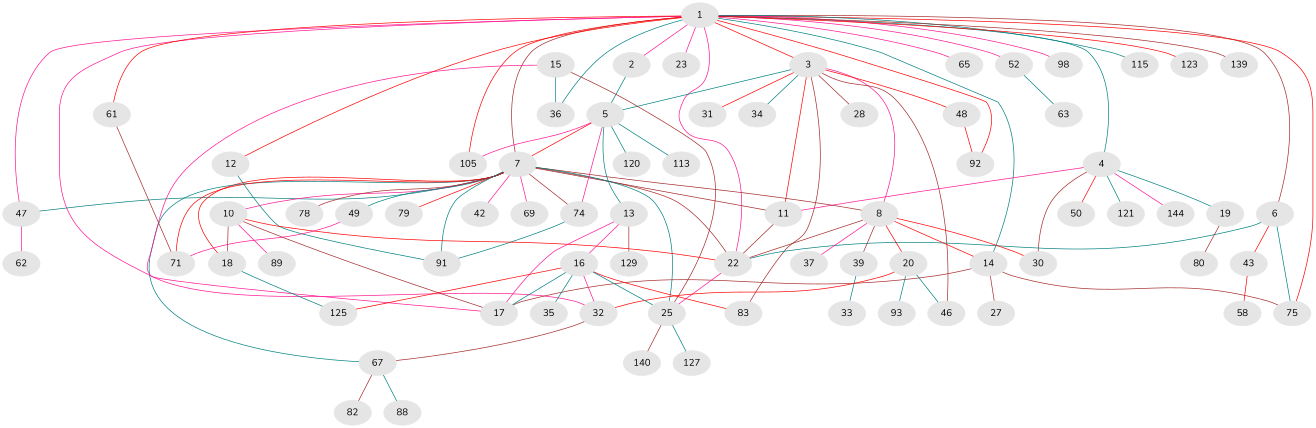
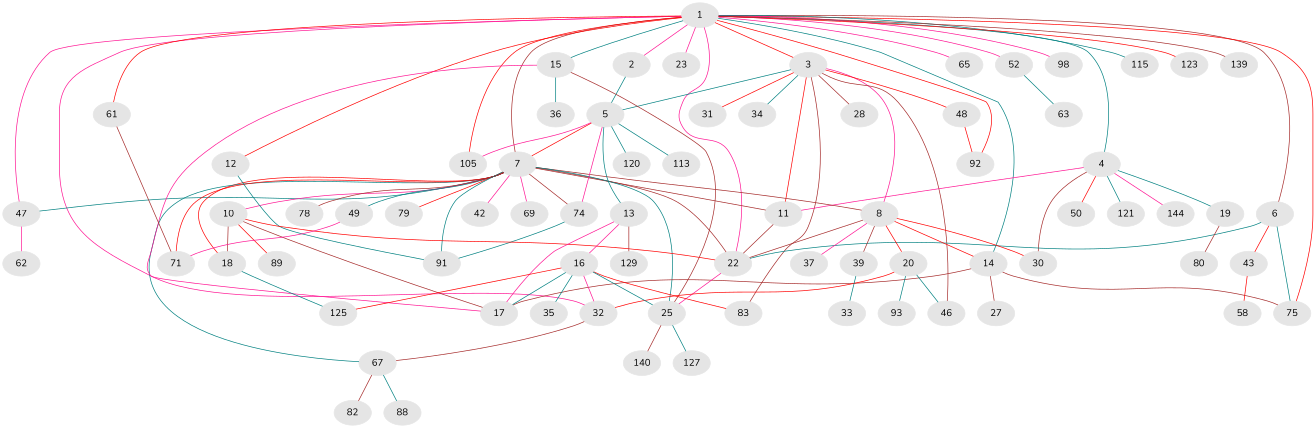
(613, 48) -> (627, 38)
(250, 236) -> (250, 236)
